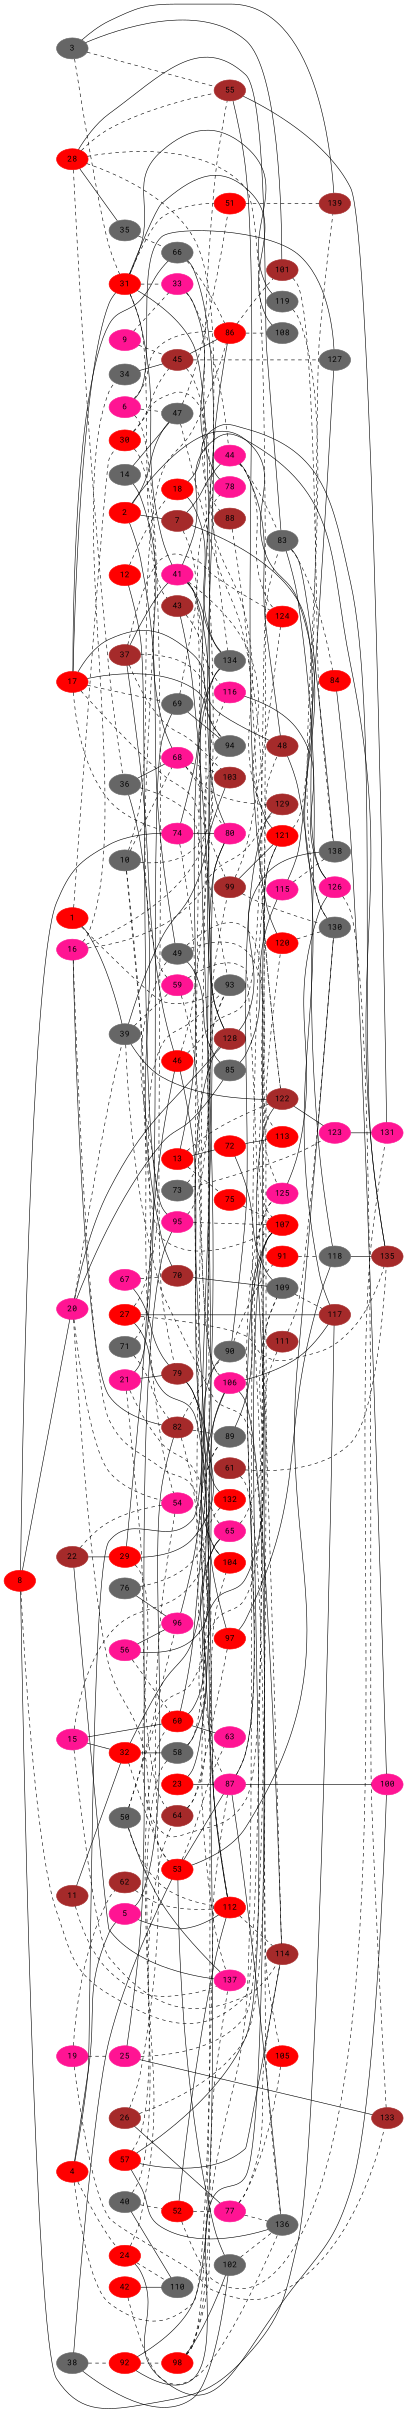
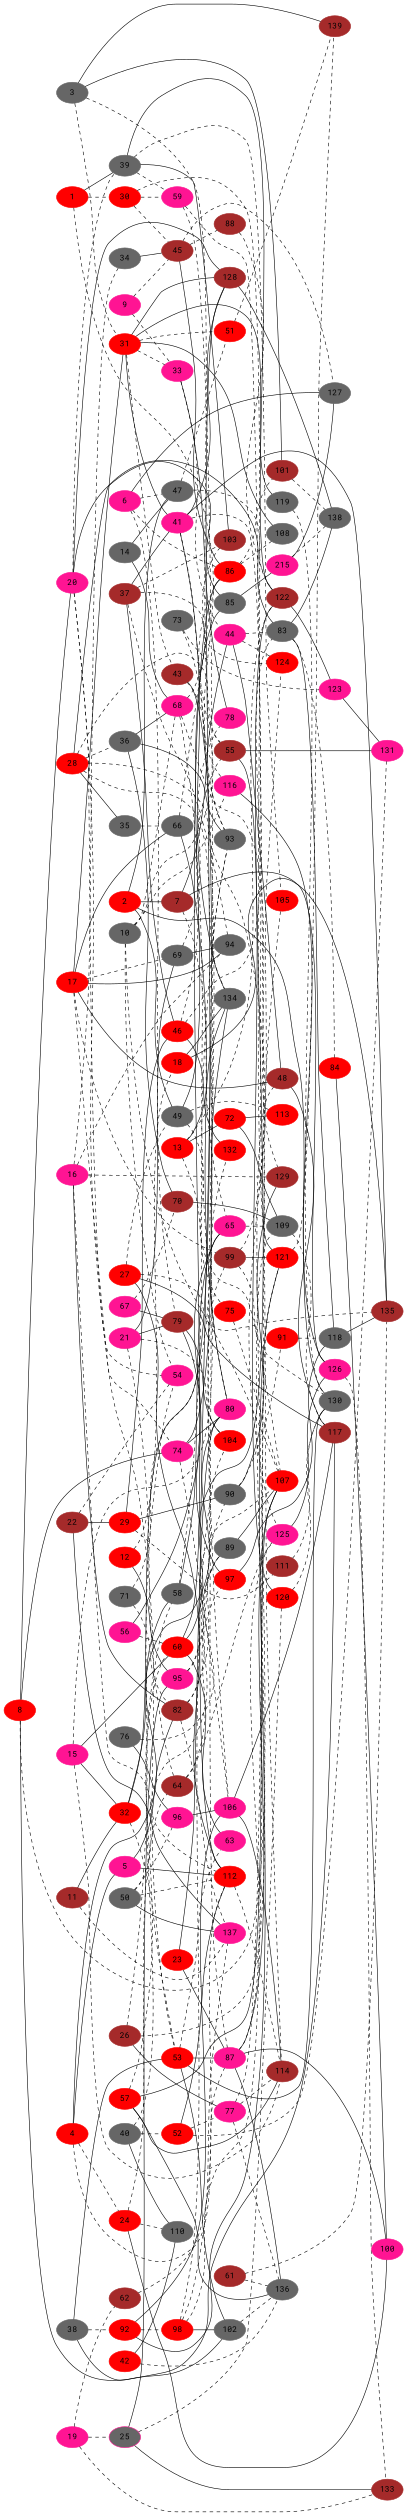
(282, 890) -> (282, 565)
(215, 915) -> (192, 768)
(152, 1636) -> none
(125, 2056) -> (125, 2437)
